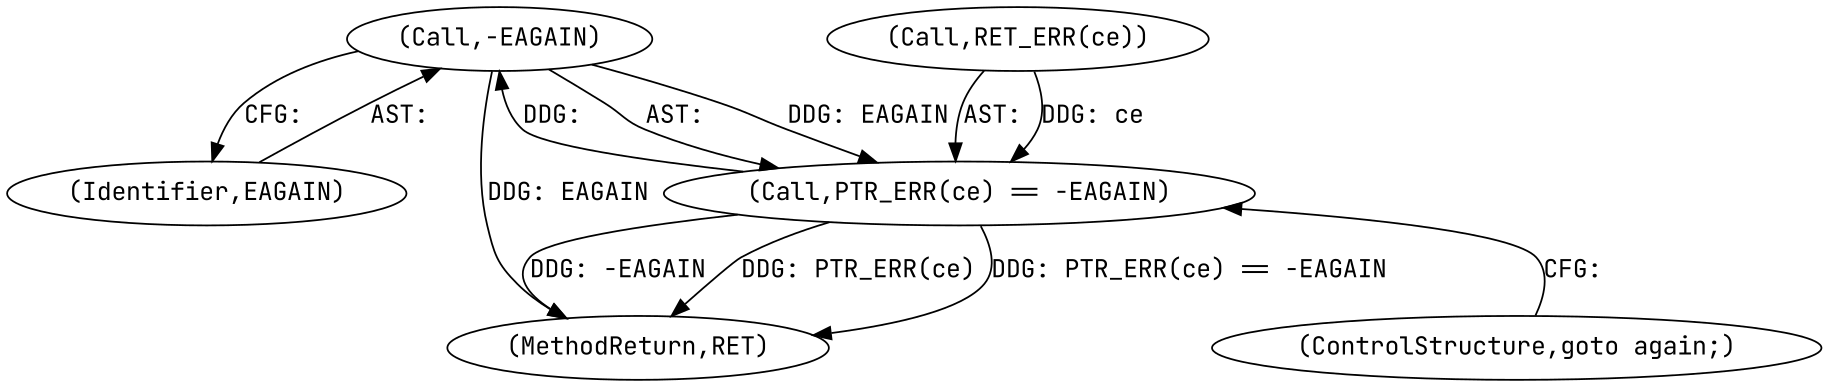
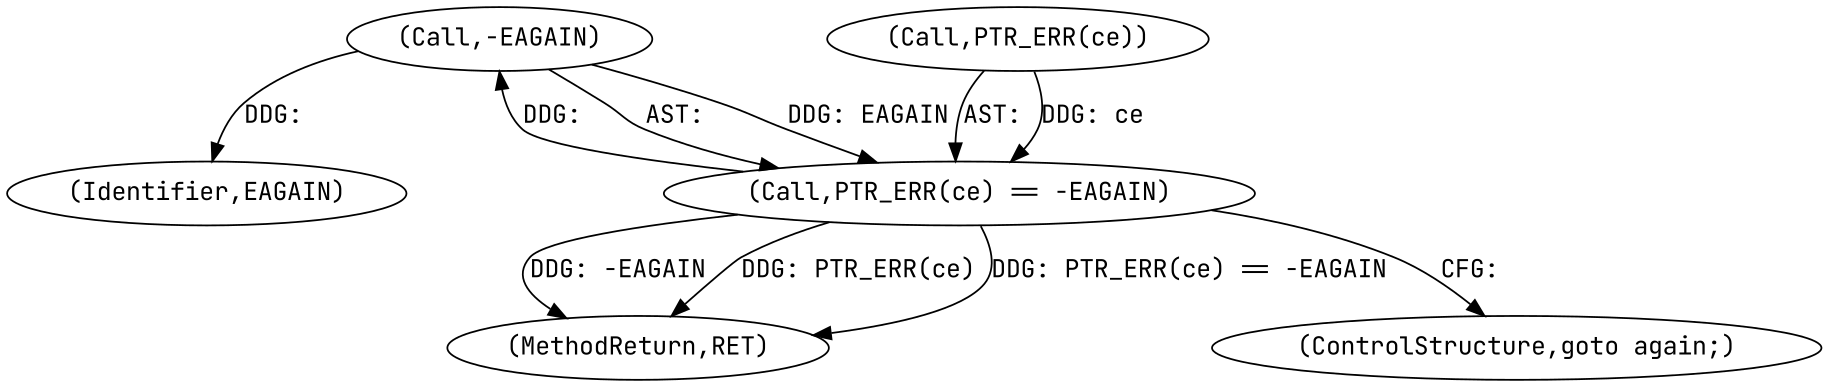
(1018, 39) -> (1018, 39)
(281, 116) -> (281, 116)
(341, 118) -> none
(483, 202) -> none
(1422, 227) -> (1347, 241)
